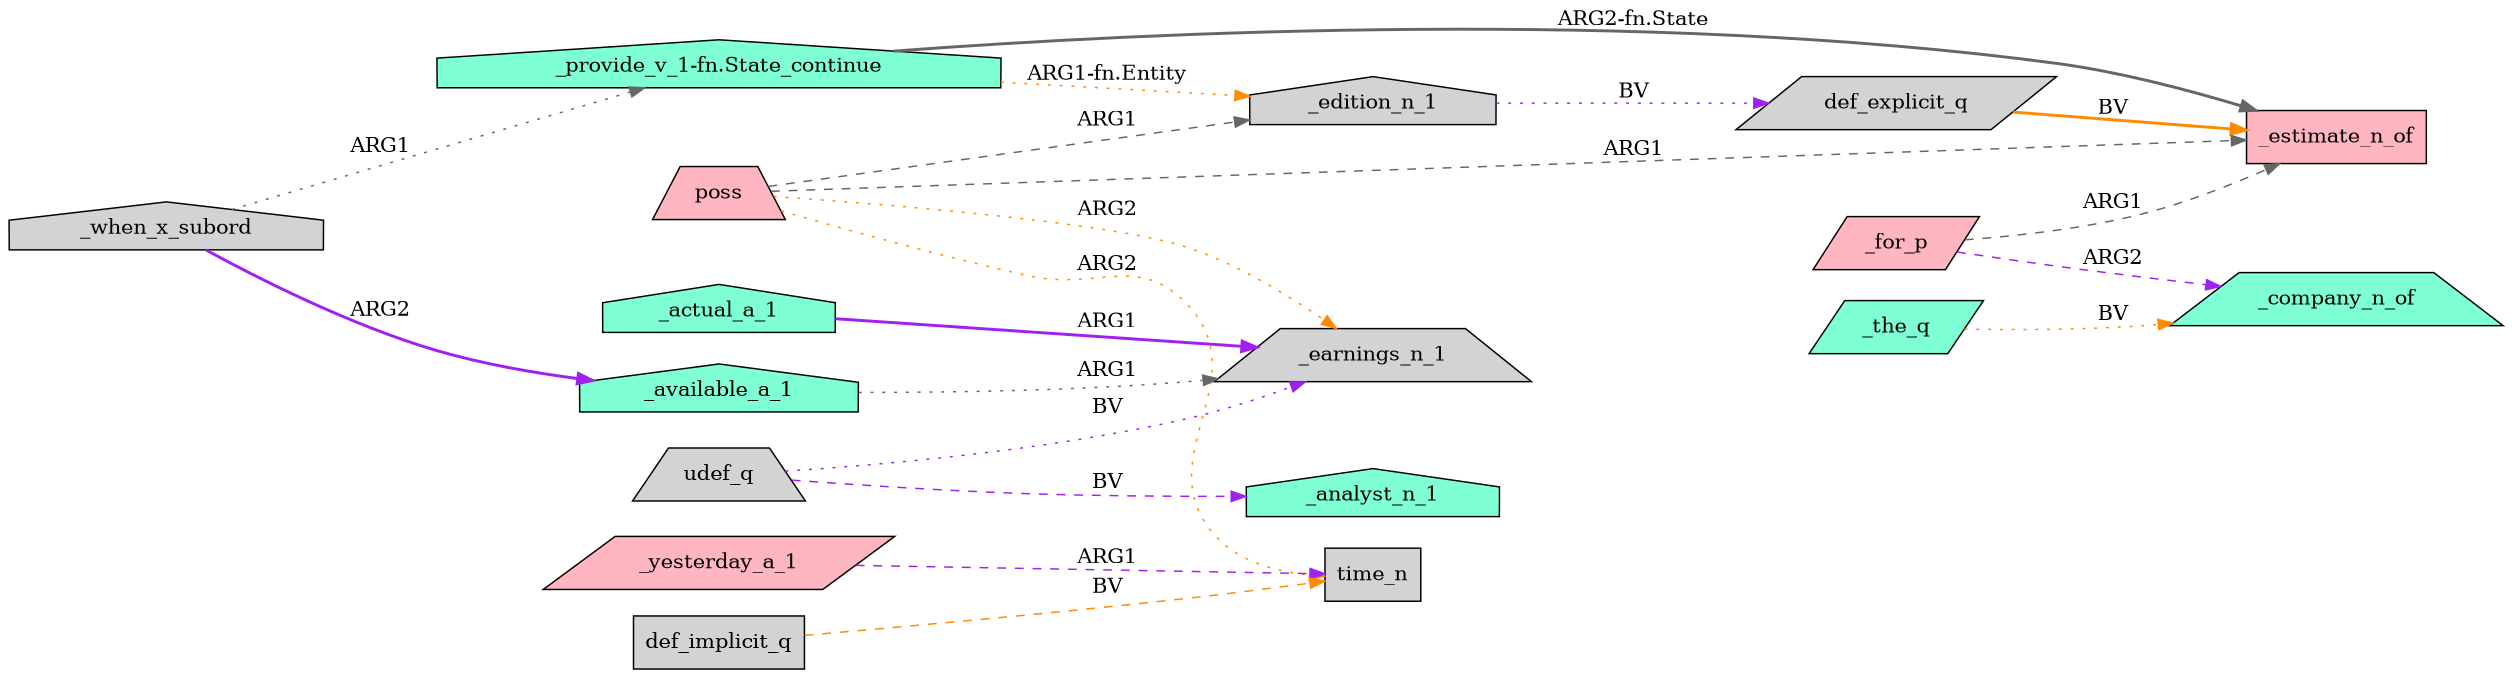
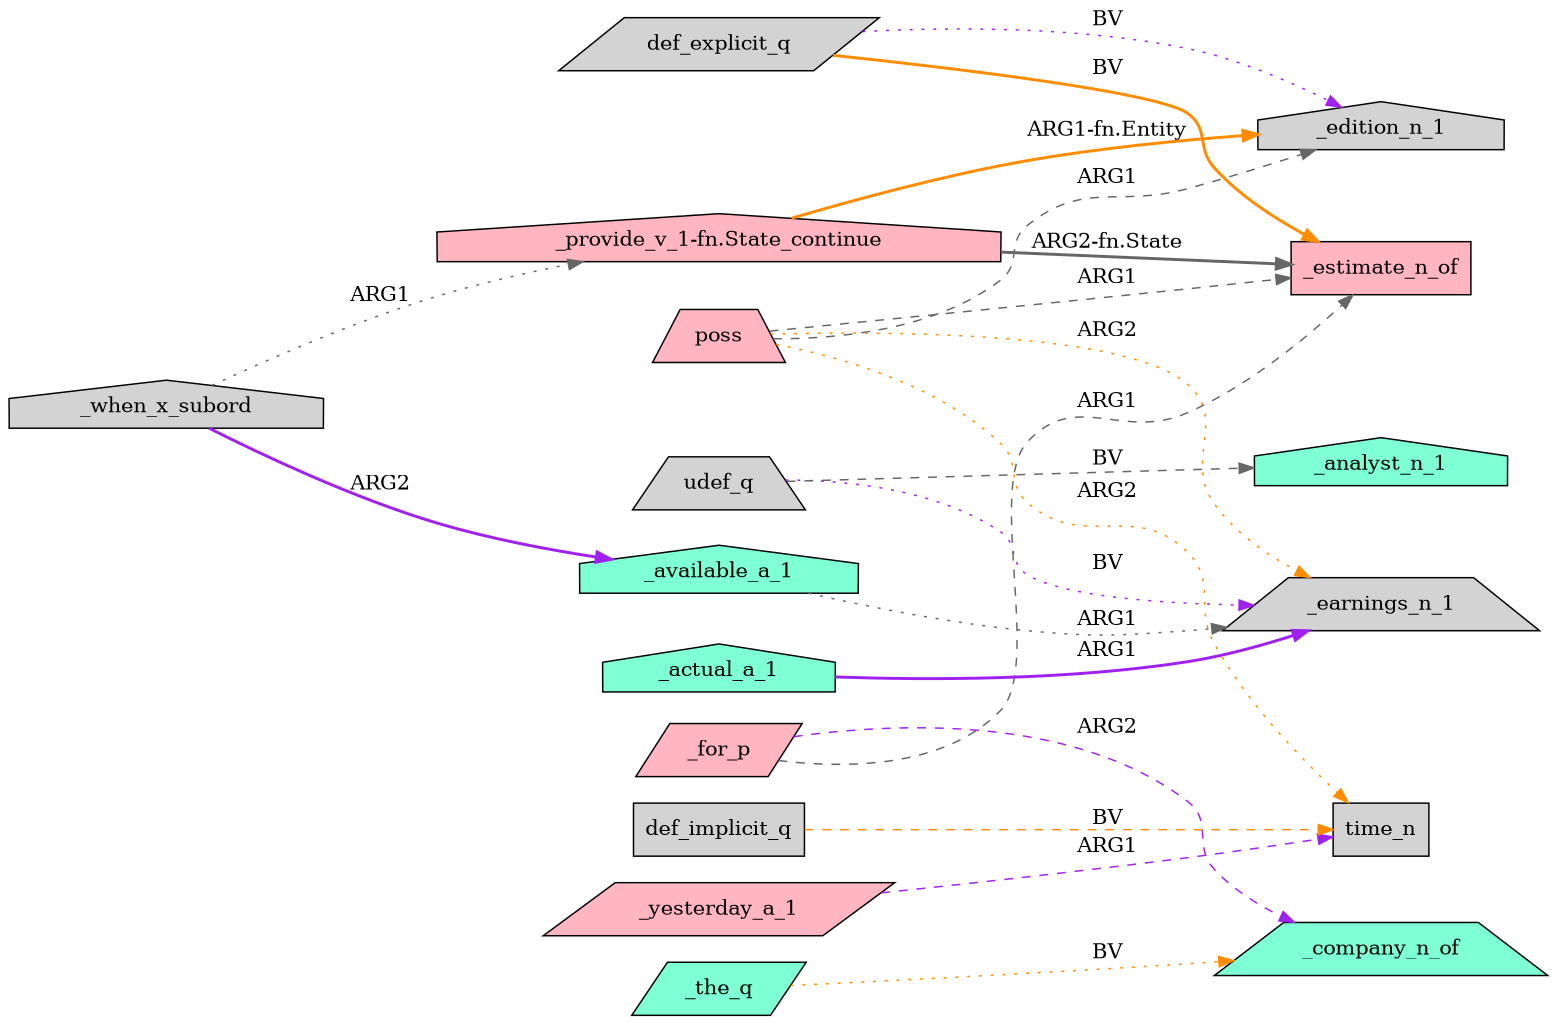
(719, 66) -> (719, 240)
(1118, 89) -> (1015, 163)
(1625, 103) -> (1100, 36)
(1011, 493) -> (1001, 475)
